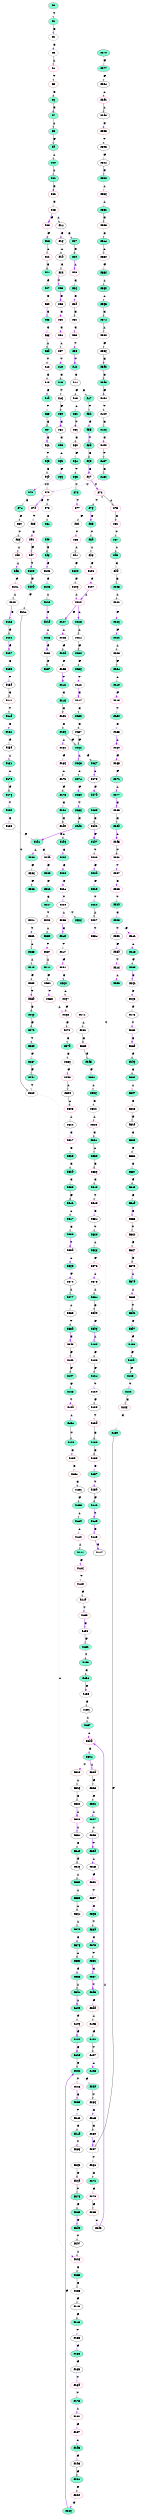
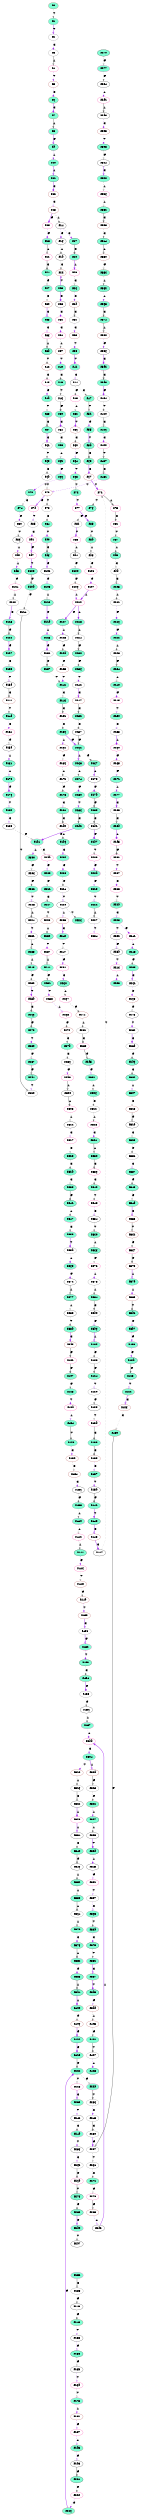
(54, 29) -> (54, 29)
(104, 147) -> (104, 147)
(58, 280) -> (61, 282)
(75, 398) -> (75, 398)
(91, 515) -> (84, 516)
none -> (47, 531)
(76, 531) -> (76, 531)
none -> (54, 676)
(63, 676) -> (63, 676)
(78, 708) -> (78, 708)
(9, 732) -> (9, 732)
(70, 739) -> (70, 739)
(9, 786) -> (9, 786)
none -> (94, 802)
(118, 850) -> (118, 850)
(32, 858) -> (32, 858)
(63, 880) -> (63, 880)
none -> (32, 905)
(47, 983) -> (47, 983)
(66, 1006) -> (73, 1006)
(127, 1399) -> (127, 1399)
(77, 1977) -> (77, 1977)
none -> (77, 2157)
(77, 2260) -> none
